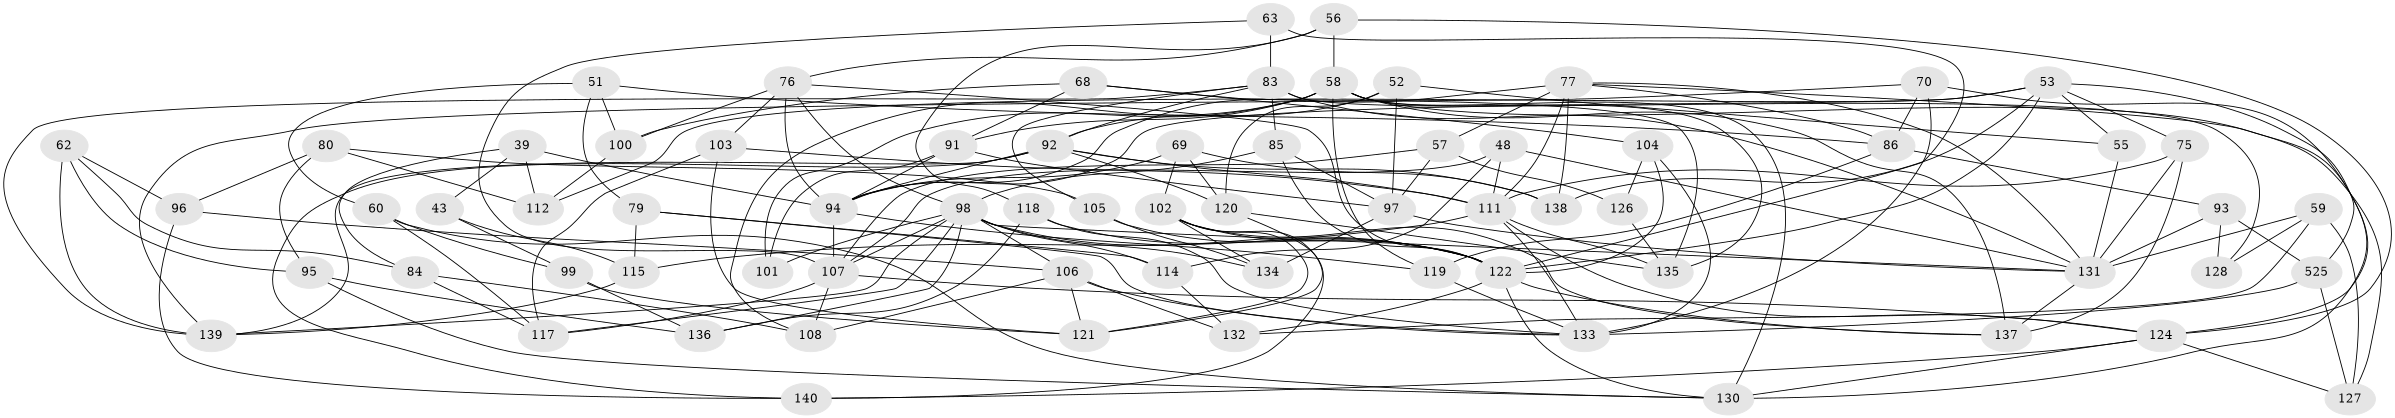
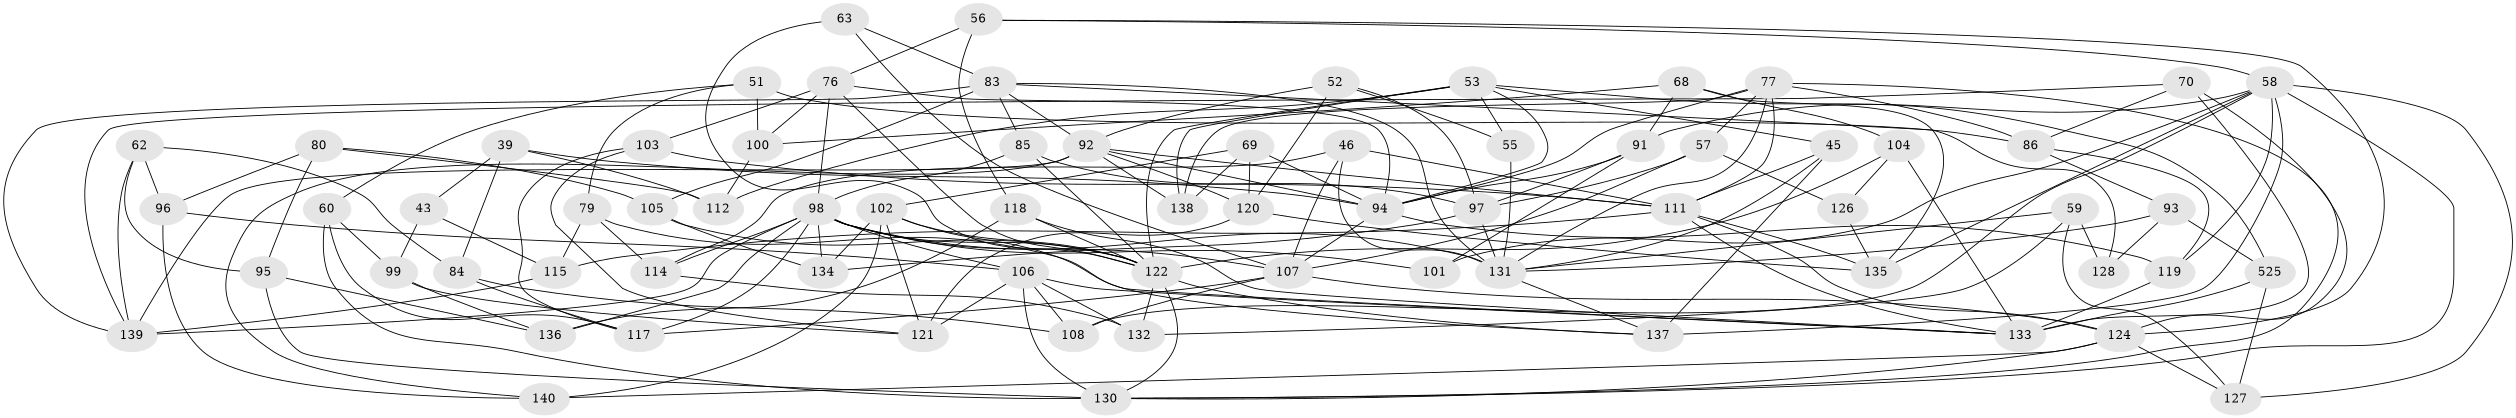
(1504, 146) -> (1347, 146)
(2185, 146) -> (1834, 146)
none -> (1039, 349)
